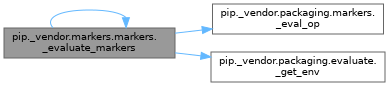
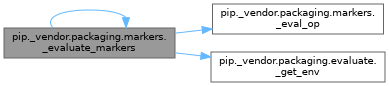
(90, 43) -> (90, 43)
